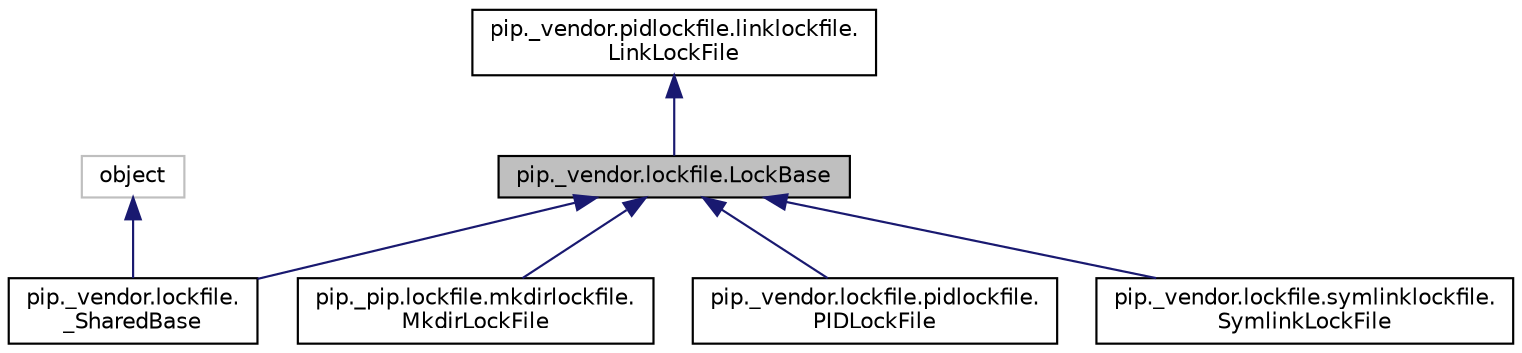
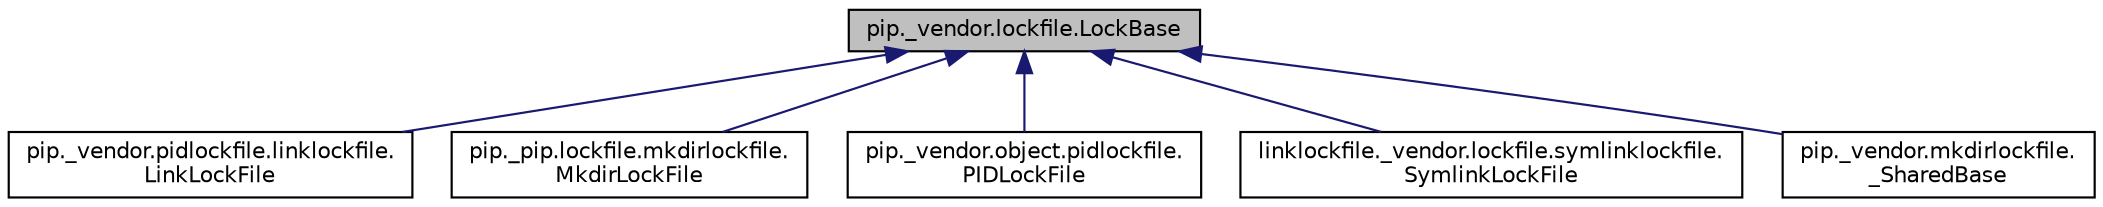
(674, 127) -> (644, 93)
(133, 177) -> none
(133, 311) -> (1939, 165)
(875, 311) -> (1024, 165)
(1305, 311) -> (1491, 165)
